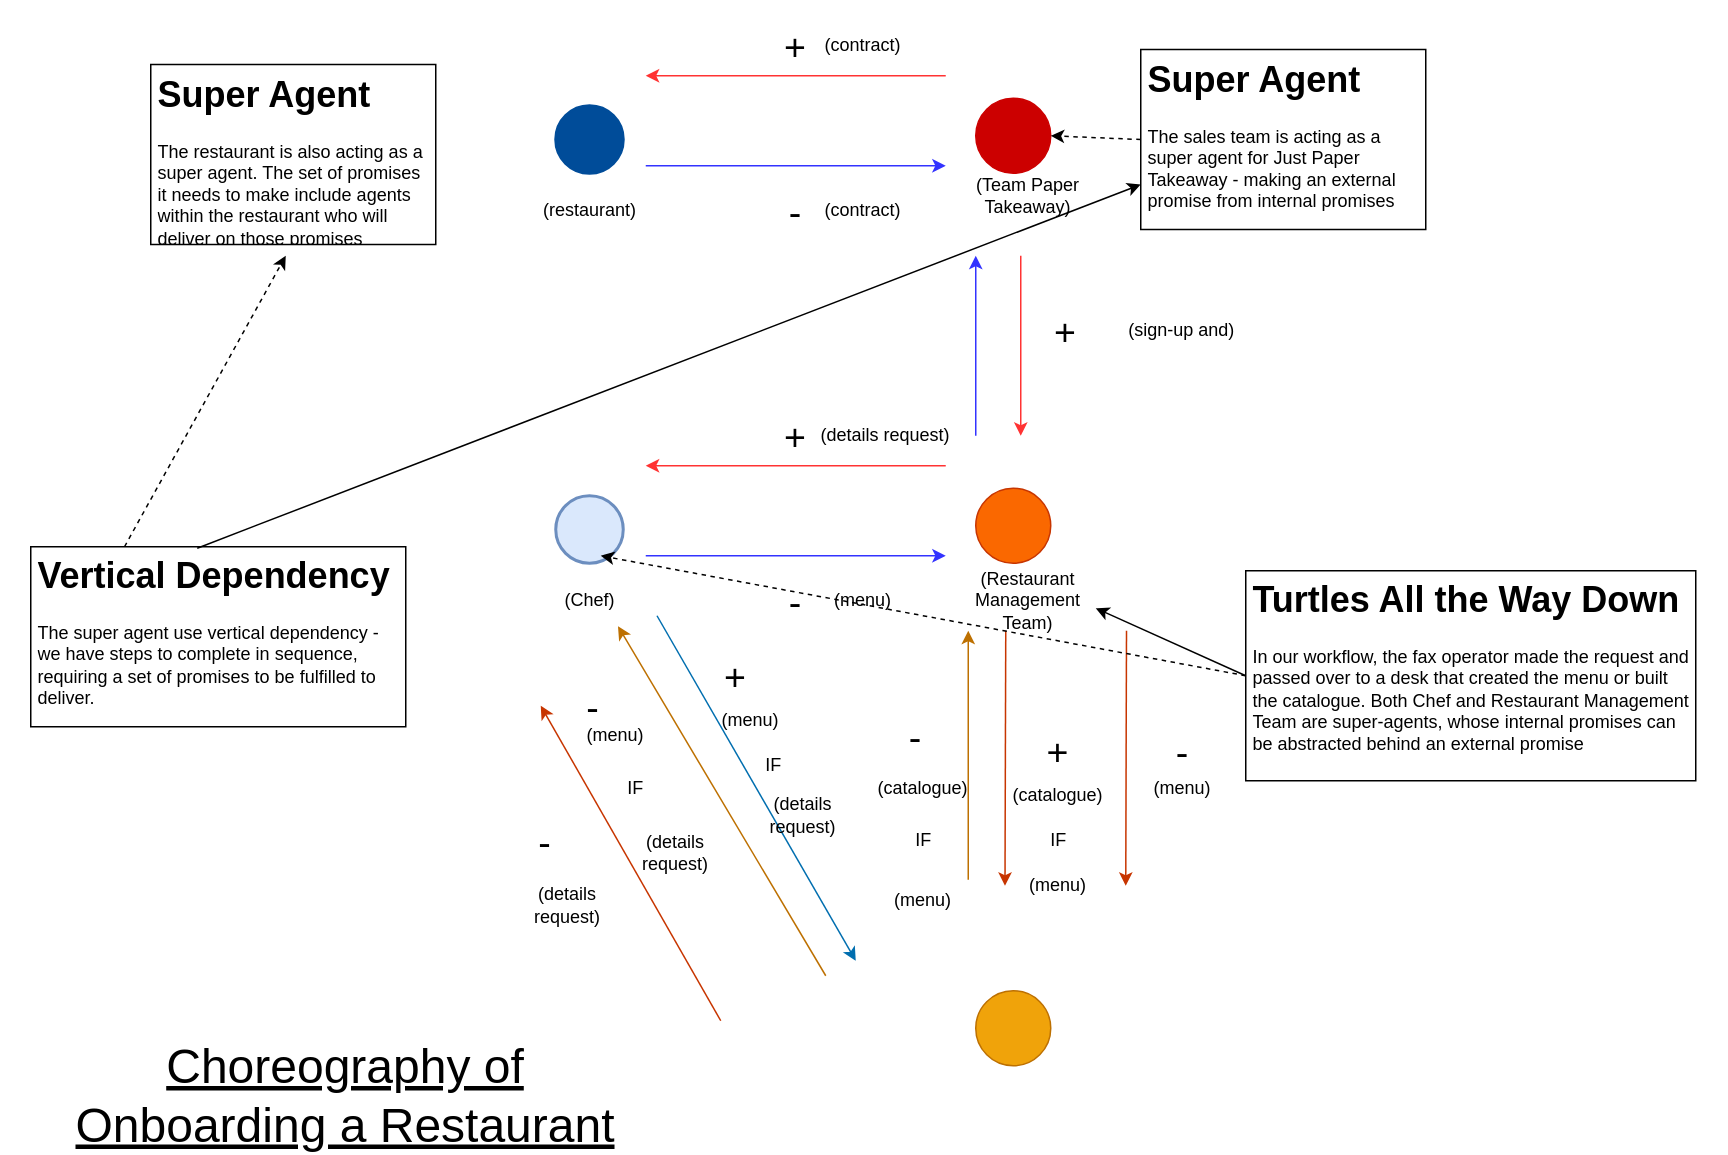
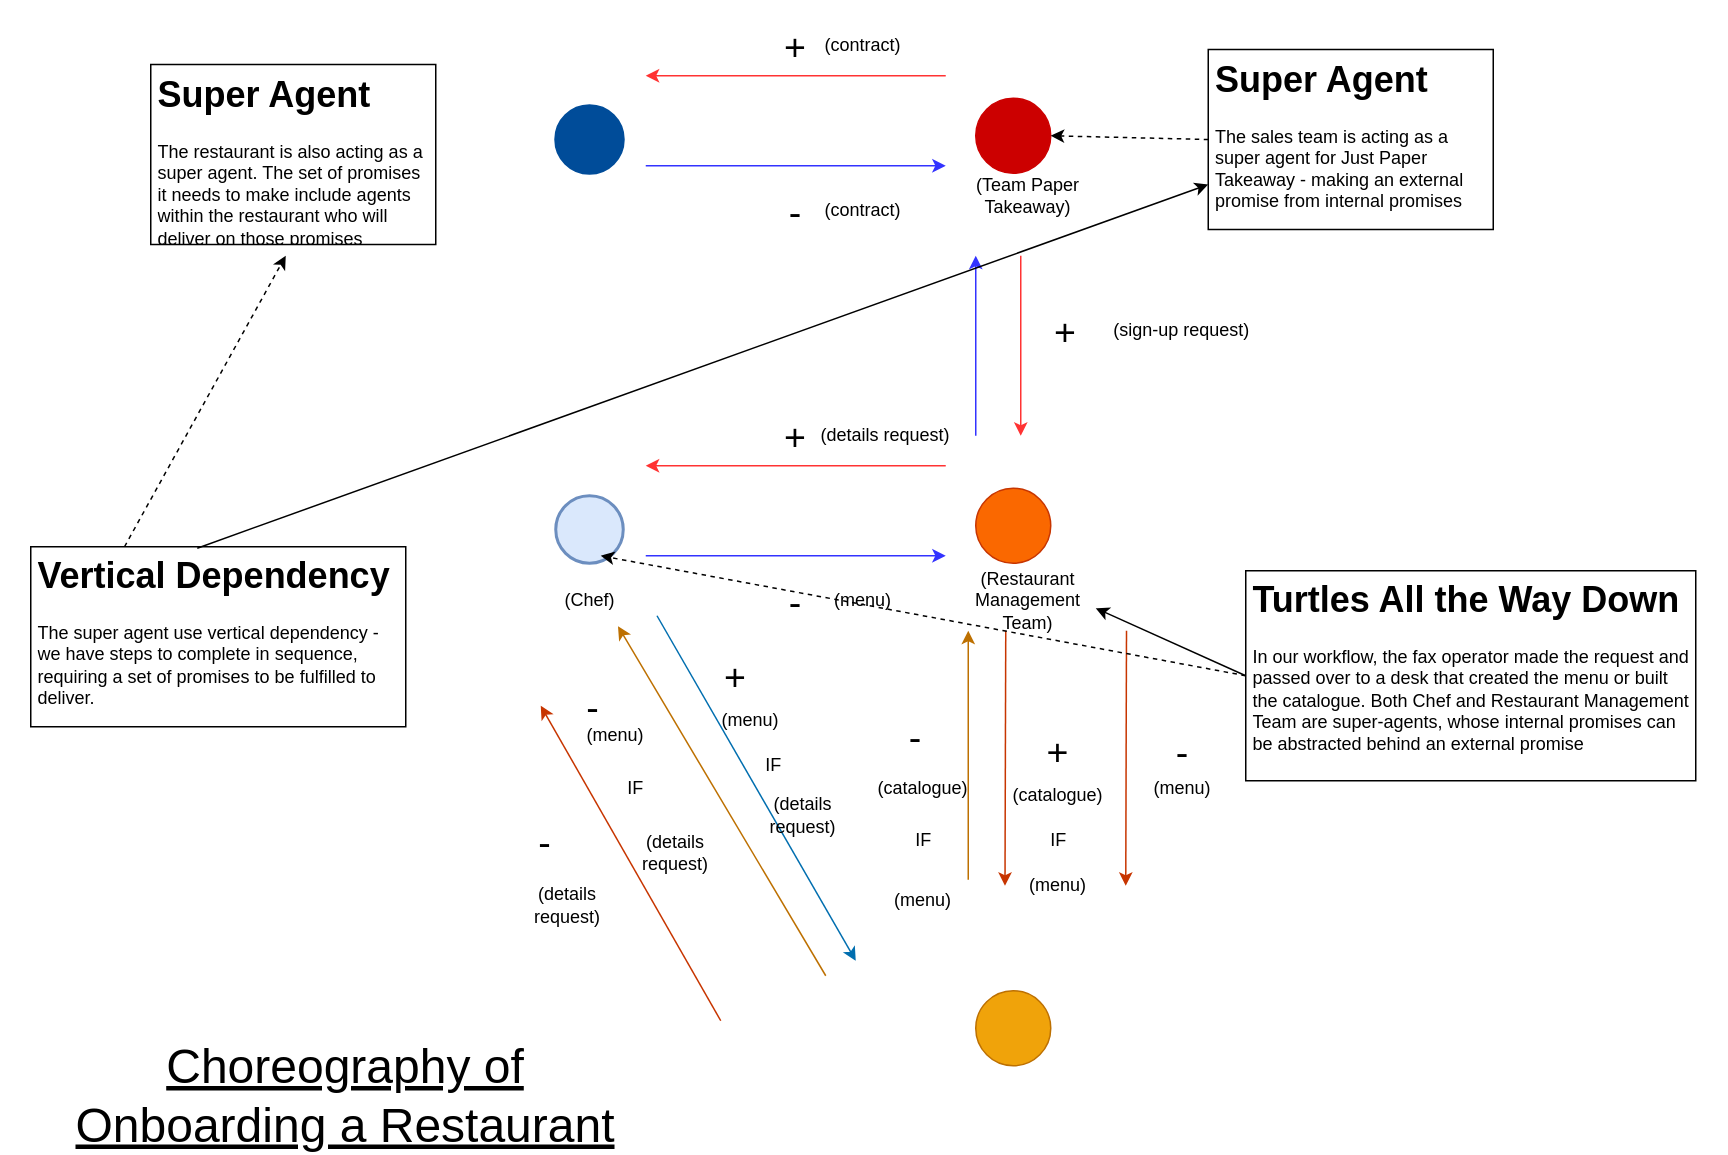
(1283, 140) -> (1351, 140)
(590, 211) -> none
(1182, 331) -> (1182, 331)
